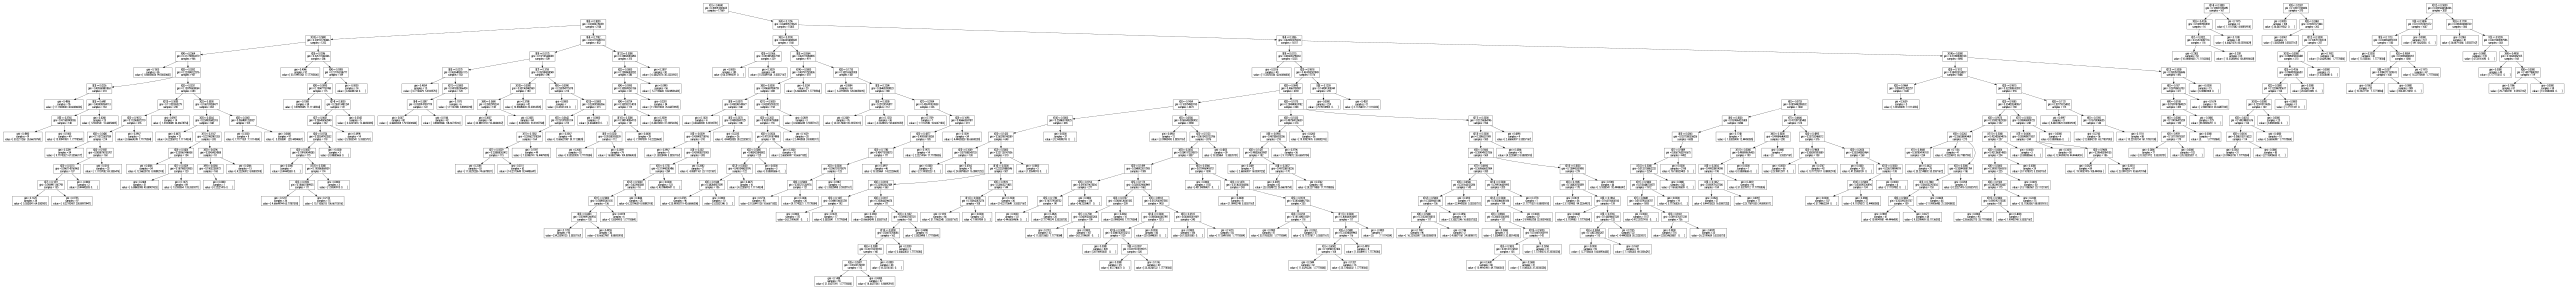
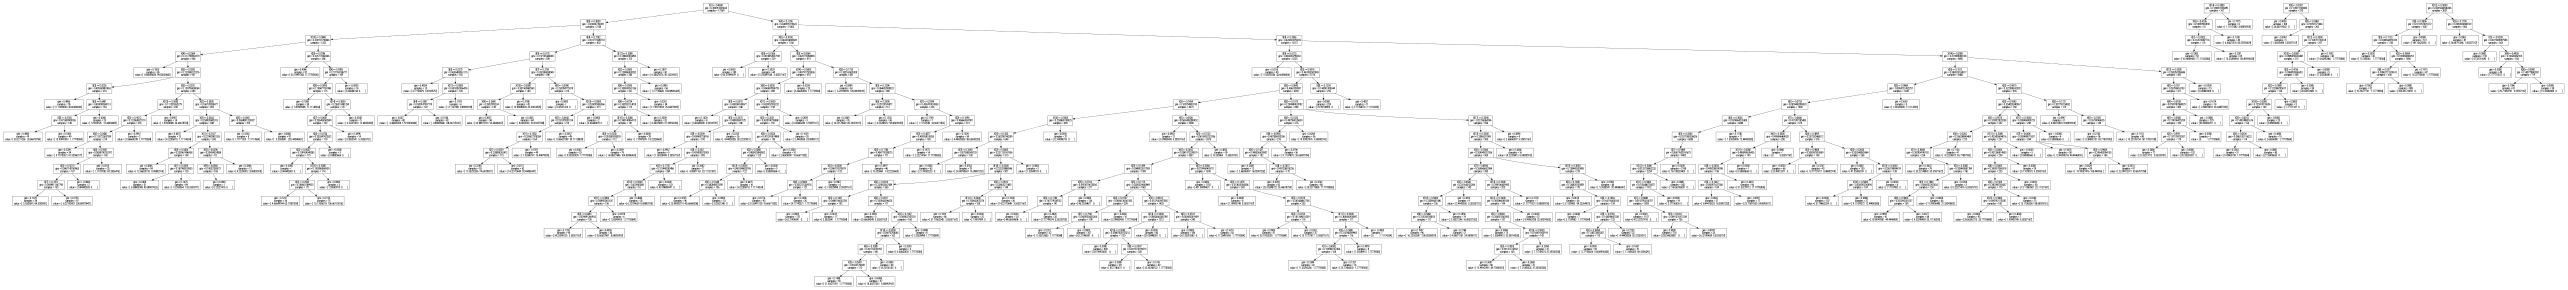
none -> (655, 16)
(2290, 64) -> (2292, 65)
(803, 89) -> (803, 89)
none -> (1849, 96)
(699, 146) -> (696, 144)
(1975, 152) -> (1938, 161)
